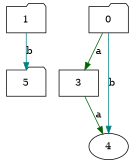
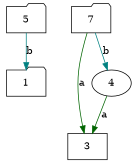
(109, 20) -> (91, 20)
(26, 48) -> (26, 48)
(92, 112) -> (101, 111)
